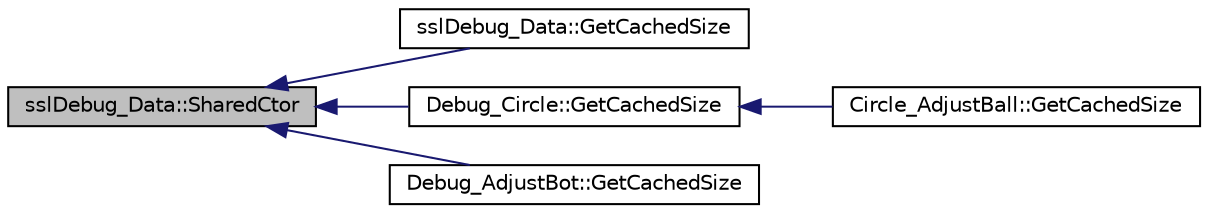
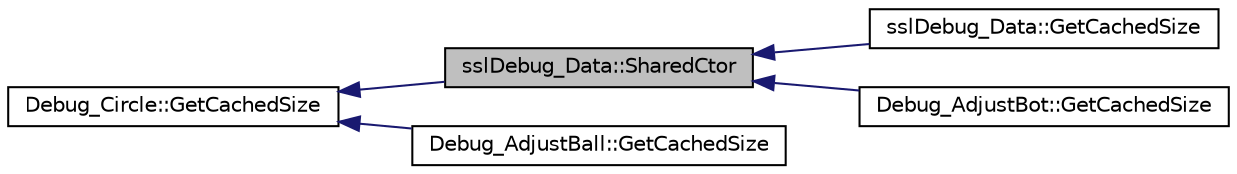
(373, 107) -> (402, 86)
(1016, 107) -> (599, 146)
